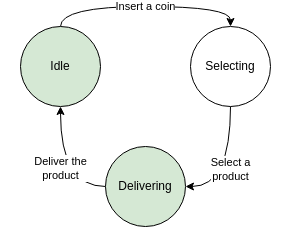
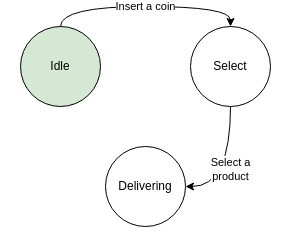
(231, 67) -> (231, 67)
(68, 160) -> none
(146, 187) -> (146, 187)
